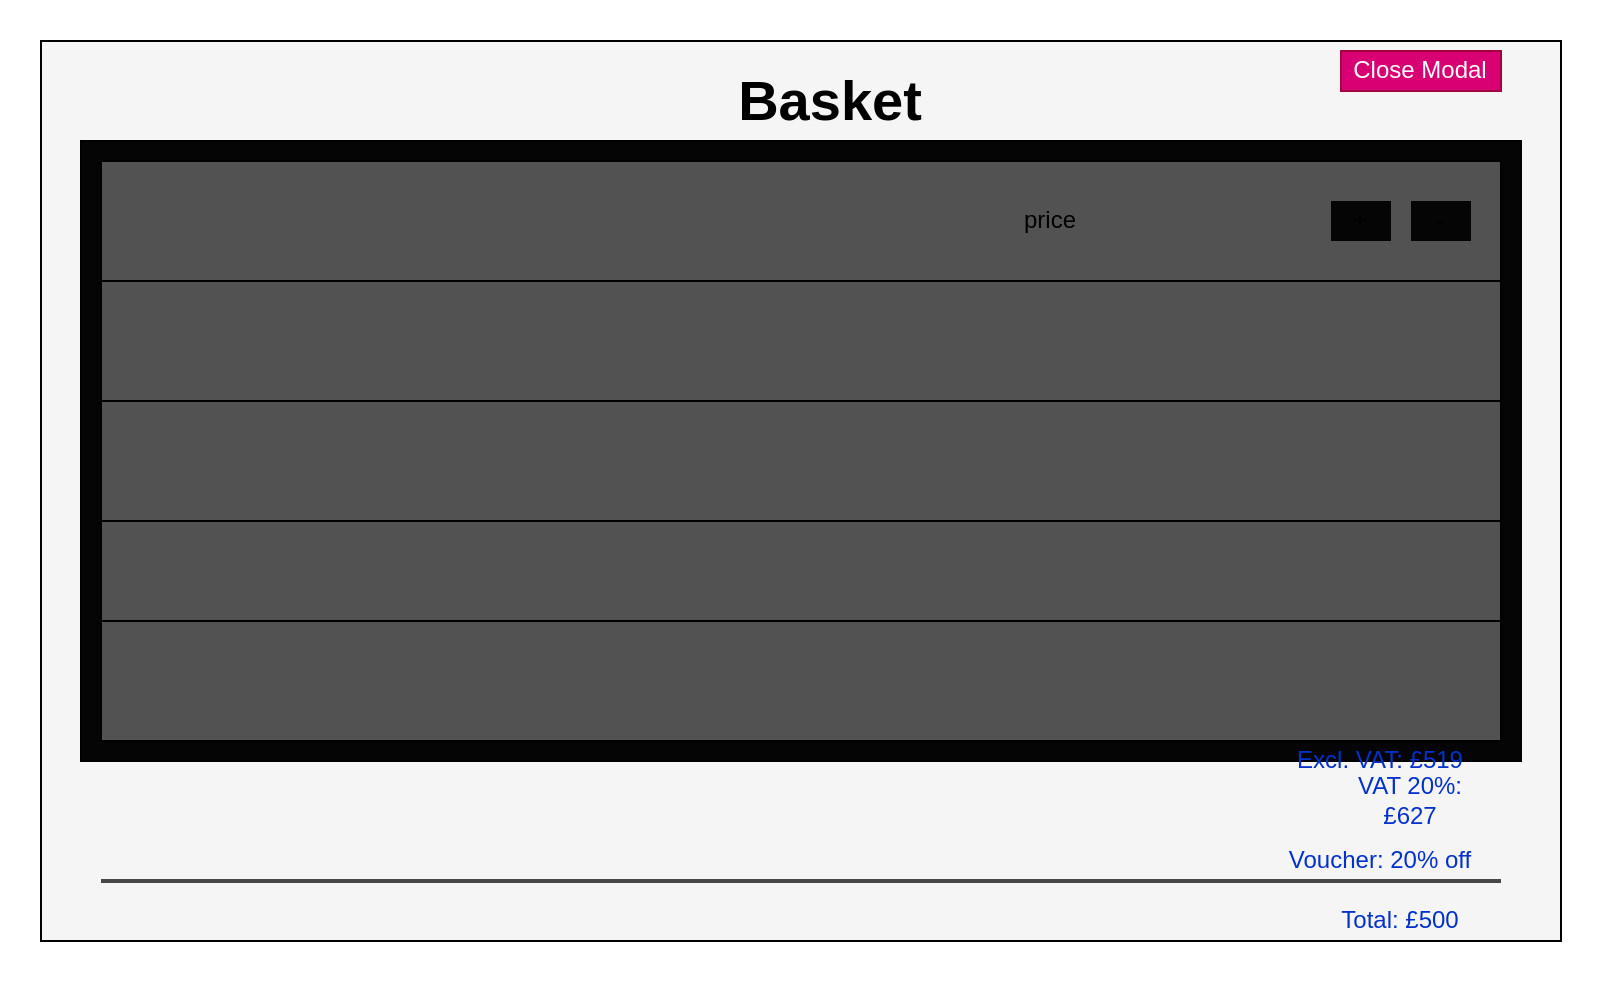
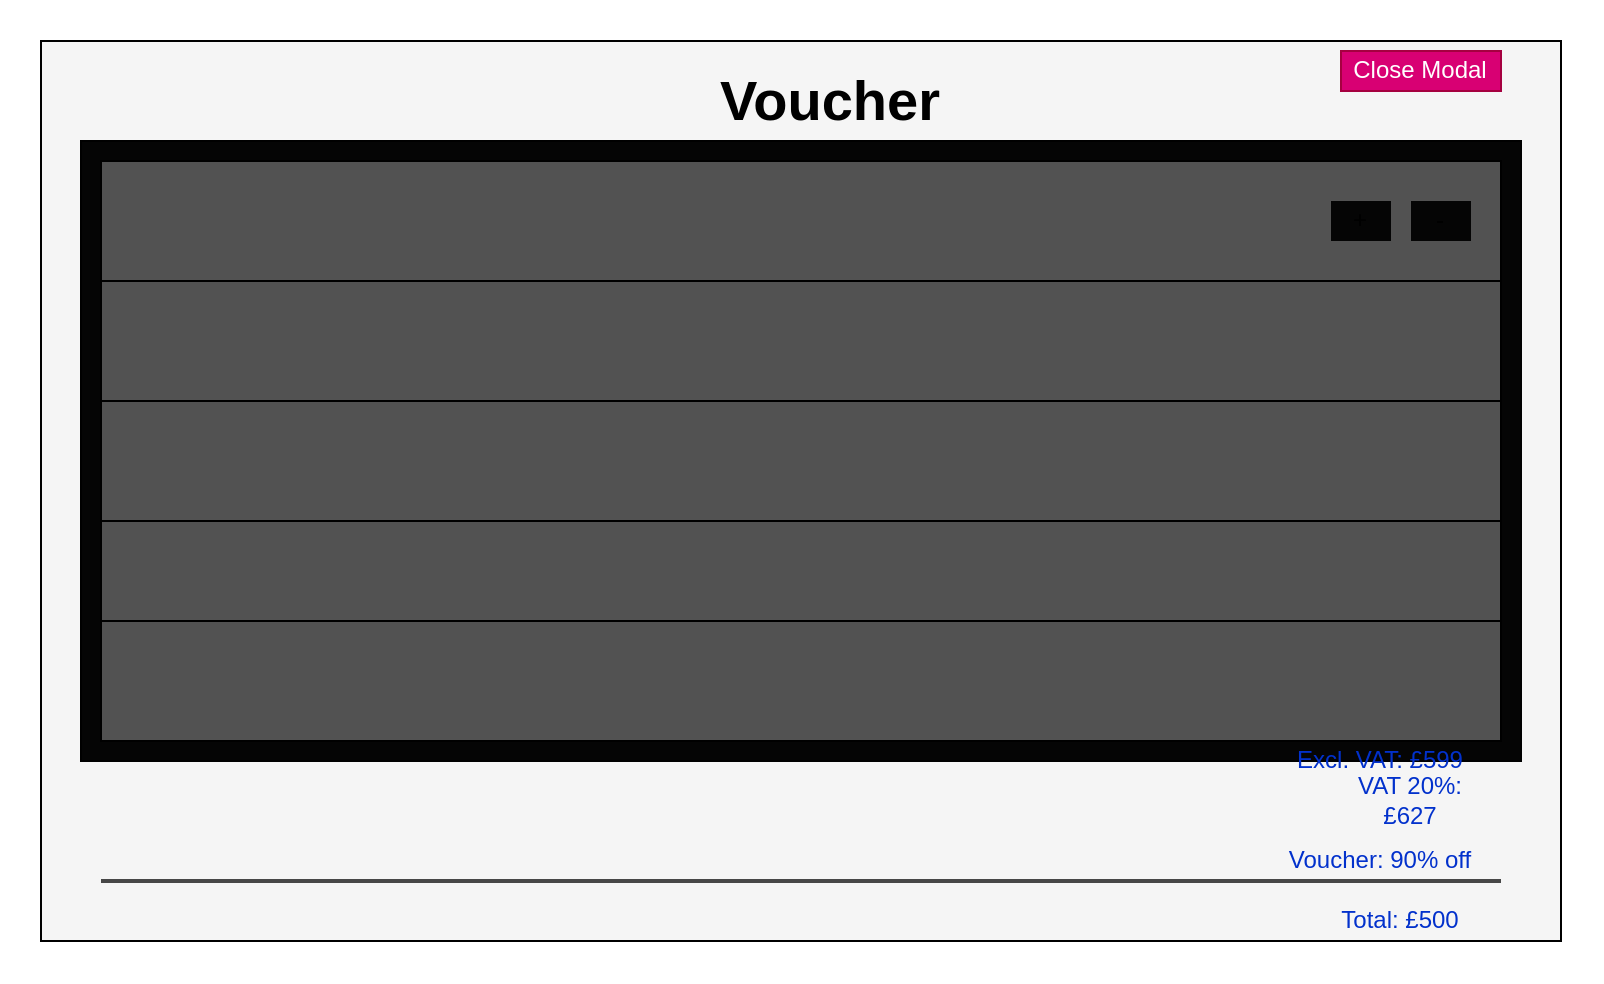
(831, 101) -> (831, 101)
(1051, 221) -> none
(1381, 761) -> (1381, 761)
(1381, 861) -> (1381, 861)
